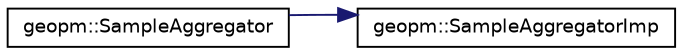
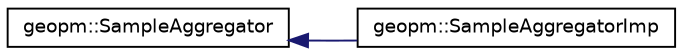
(313, 15) -> (333, 41)
